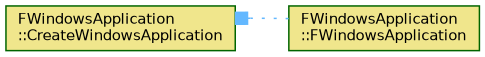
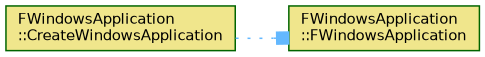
(270, 18) -> (255, 38)
